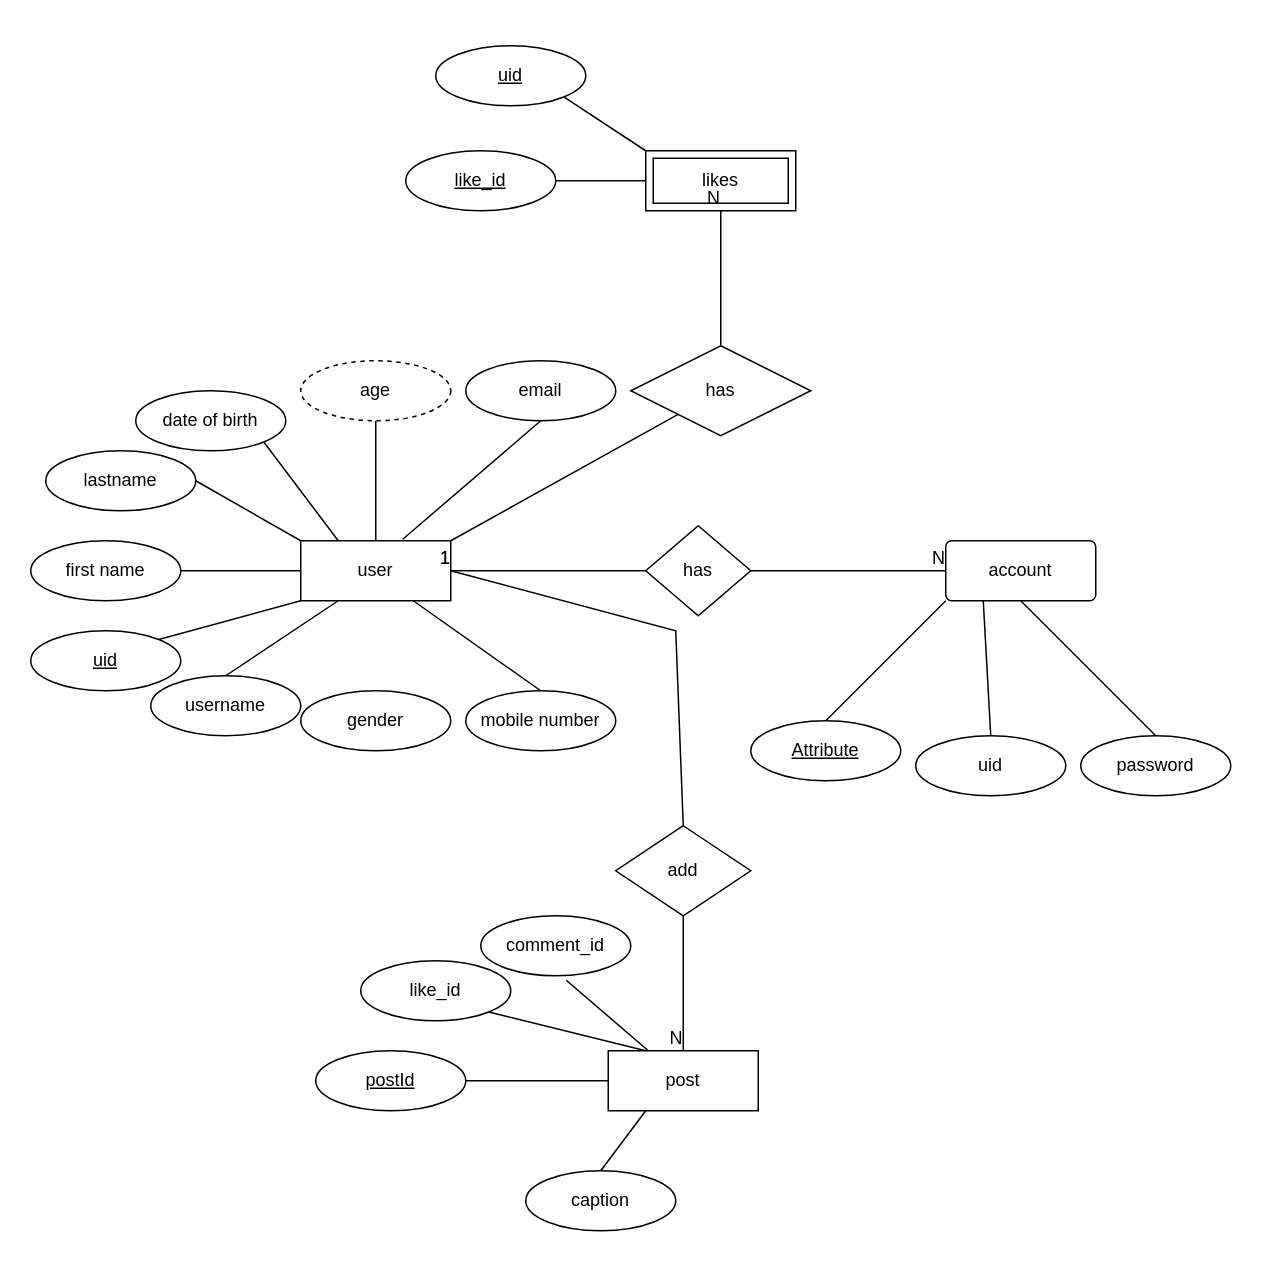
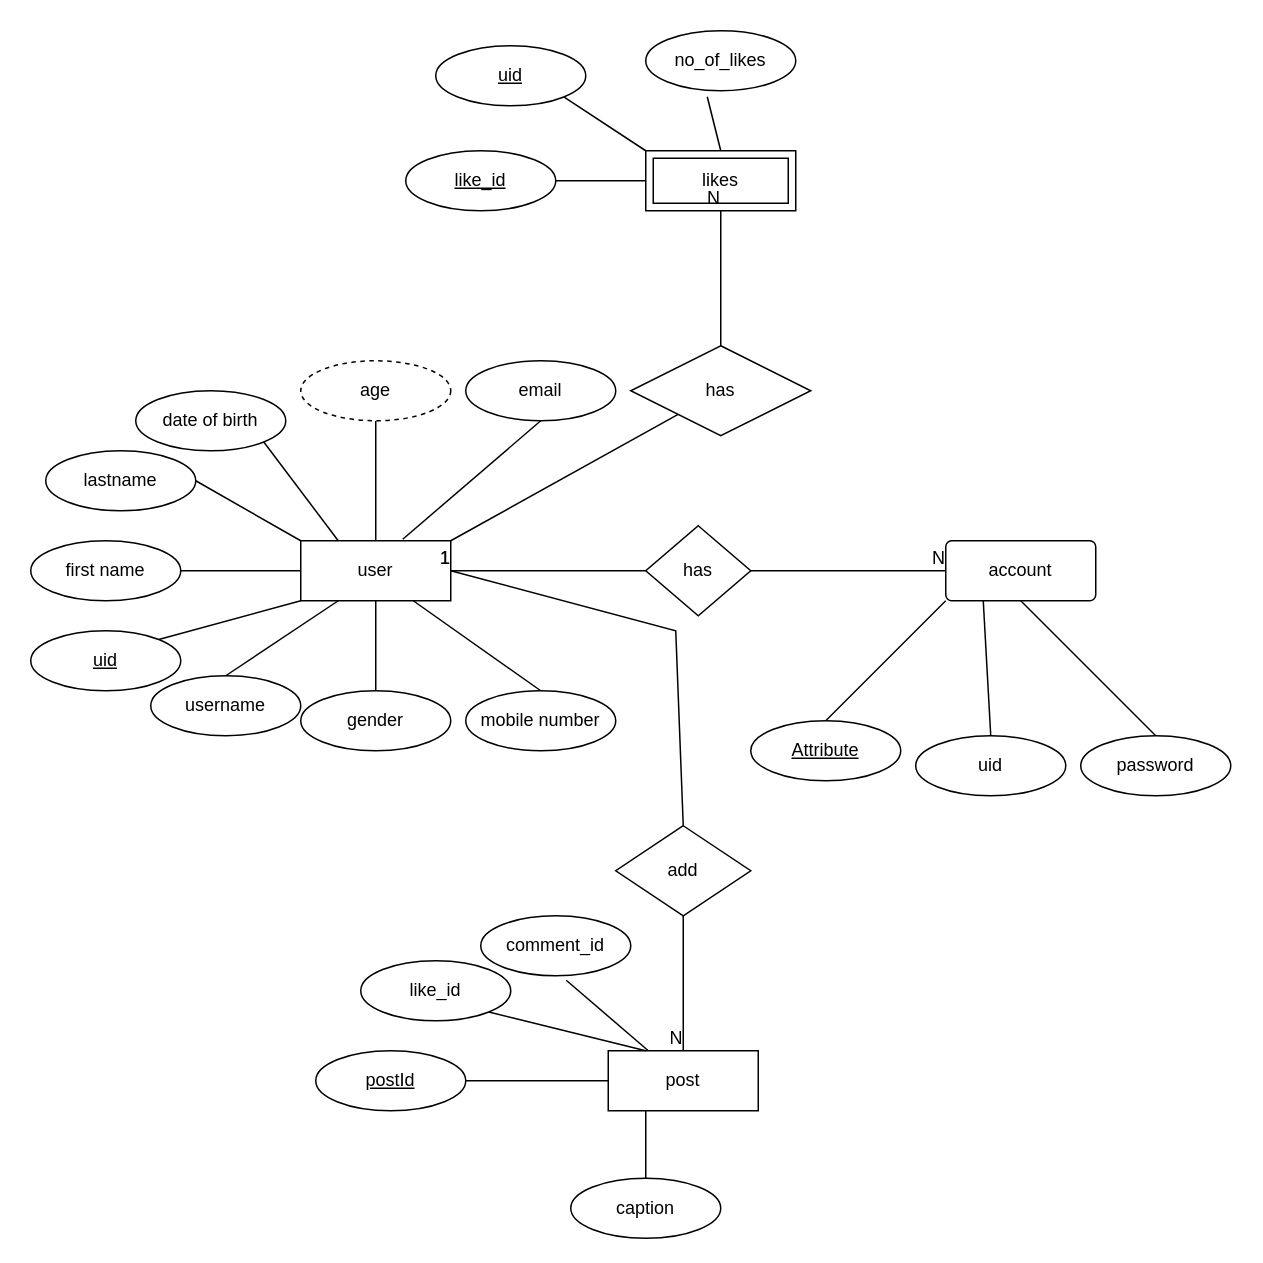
none -> (721, 61)
none -> (714, 123)
none -> (376, 646)
(601, 1201) -> (646, 1208)
